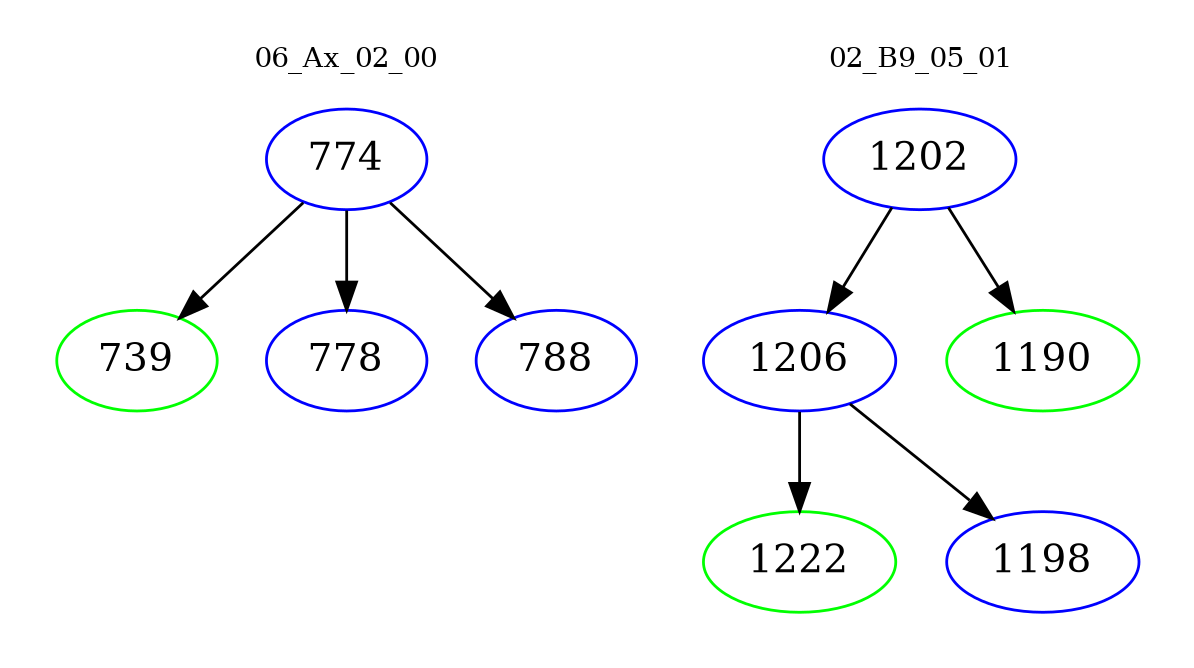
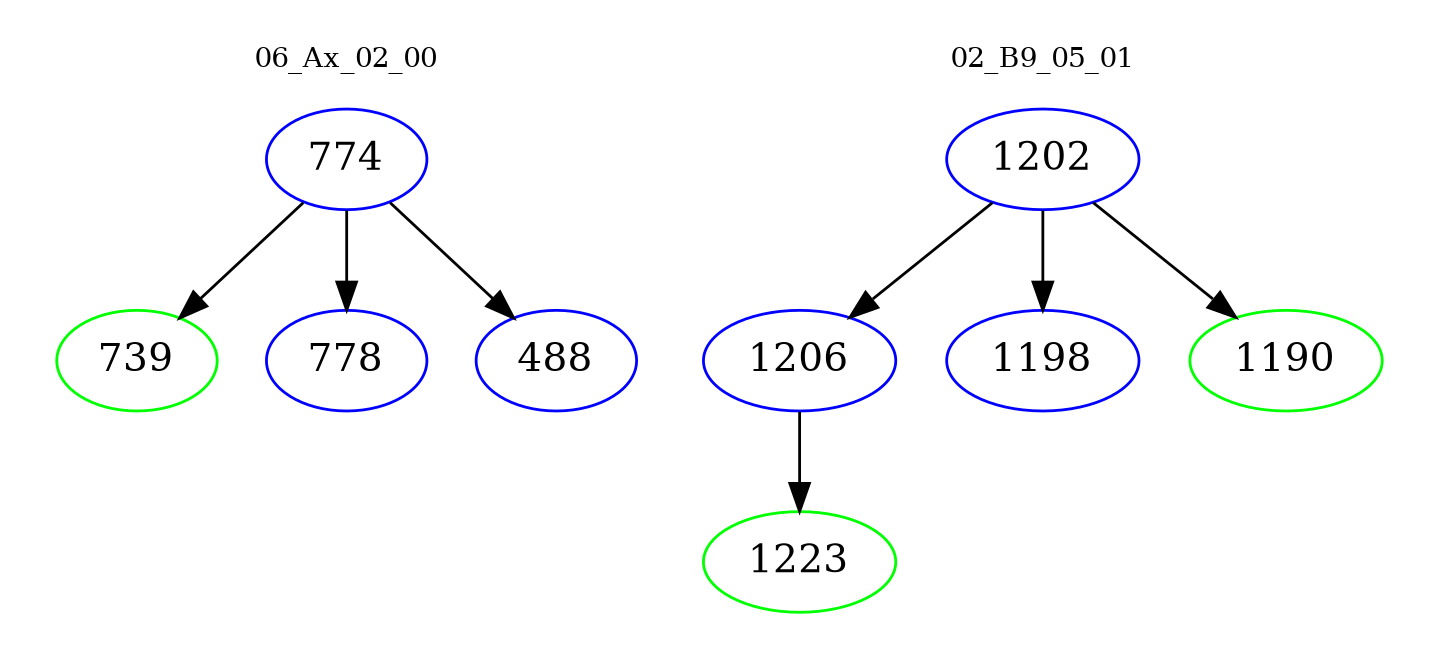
(556, 361) -> (556, 361)
(910, 452) -> (1043, 246)
(800, 562) -> (800, 562)
